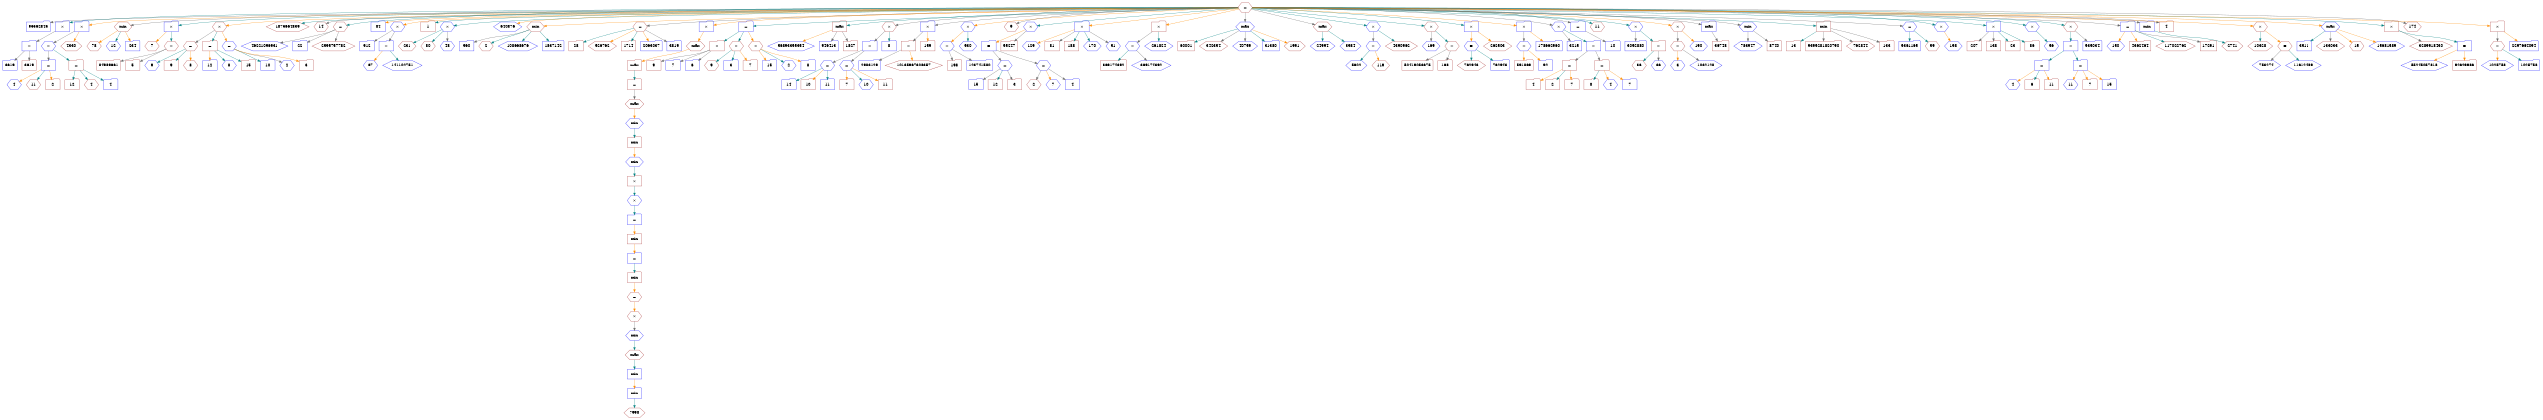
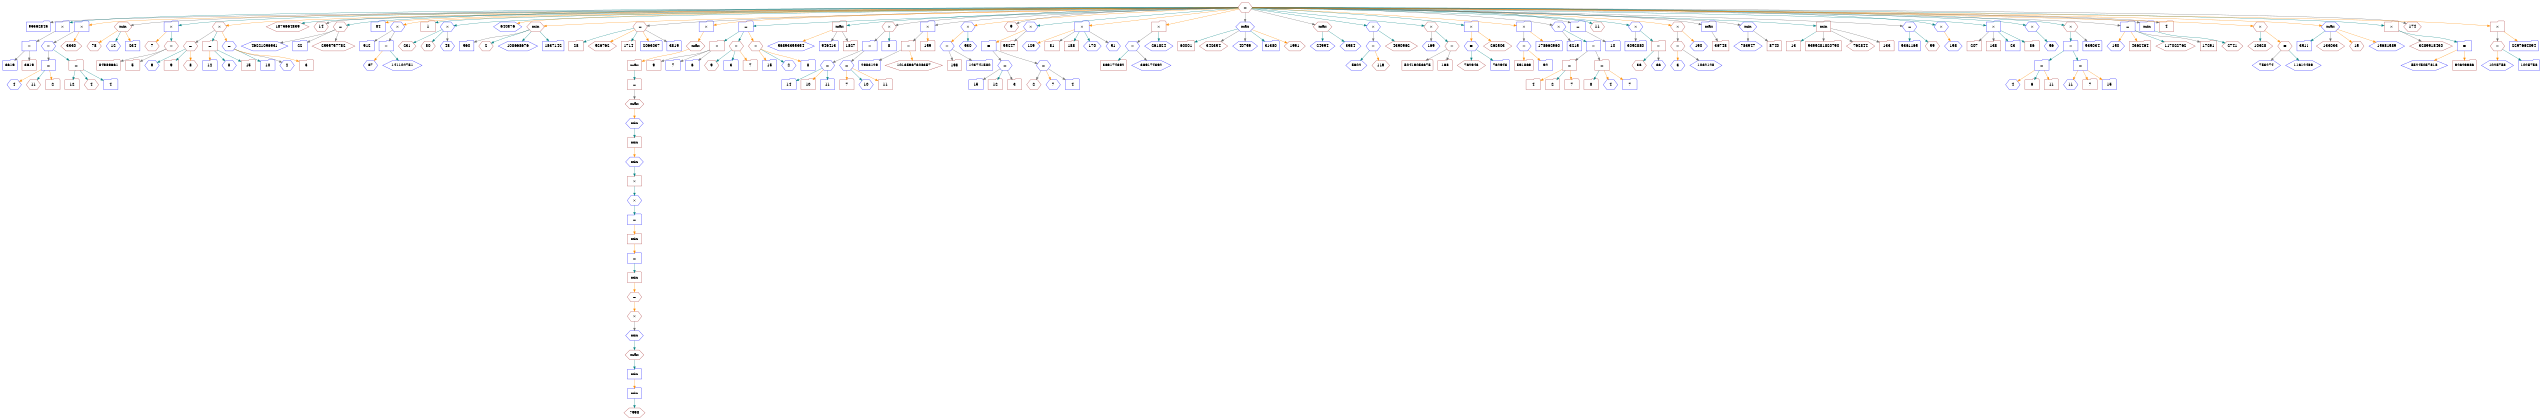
(71, 46) -> (71, 46)
(2013, 46) -> (2013, 46)
